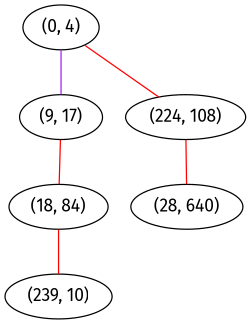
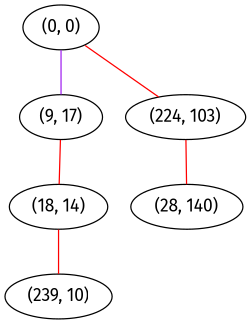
(61, 27) -> (61, 27)
(186, 117) -> (186, 117)
(59, 207) -> (59, 207)
(187, 207) -> (187, 207)
